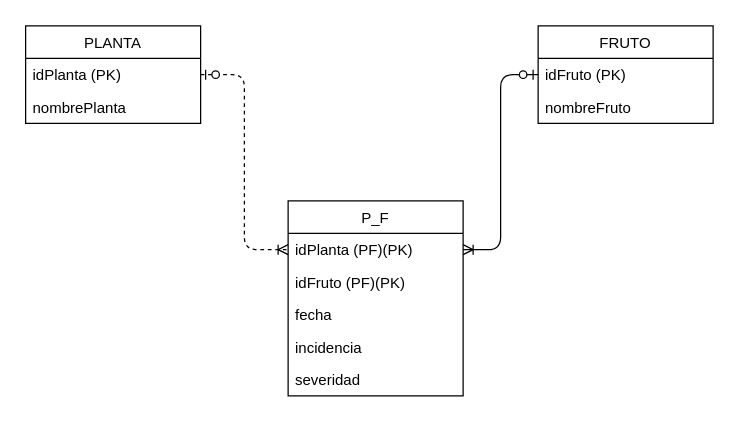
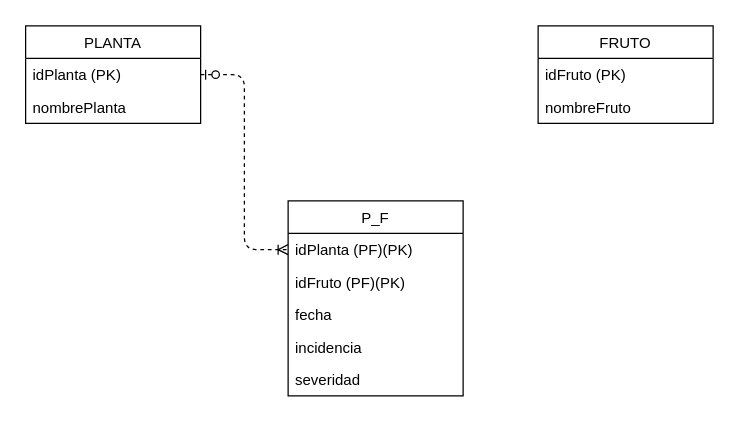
(501, 162) -> none
